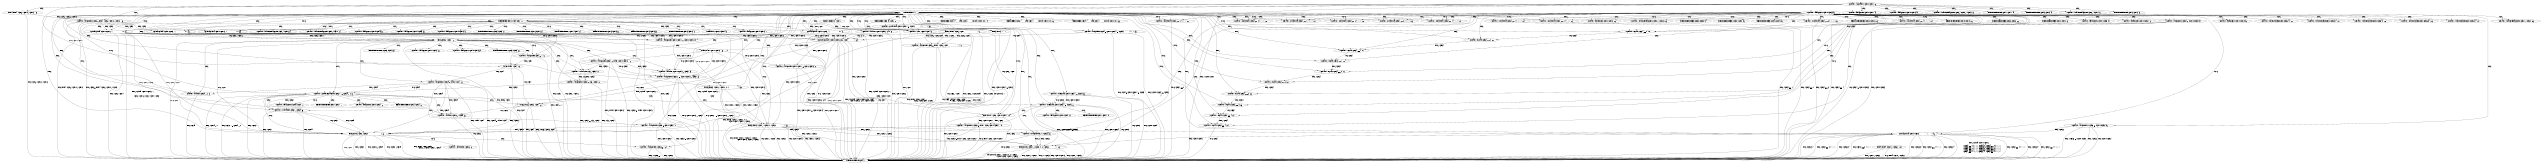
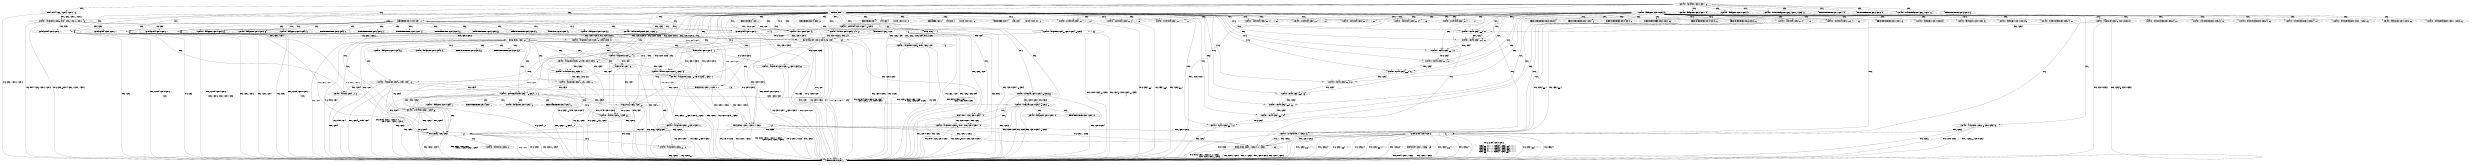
(323, 32) -> none
(904, 131) -> none
